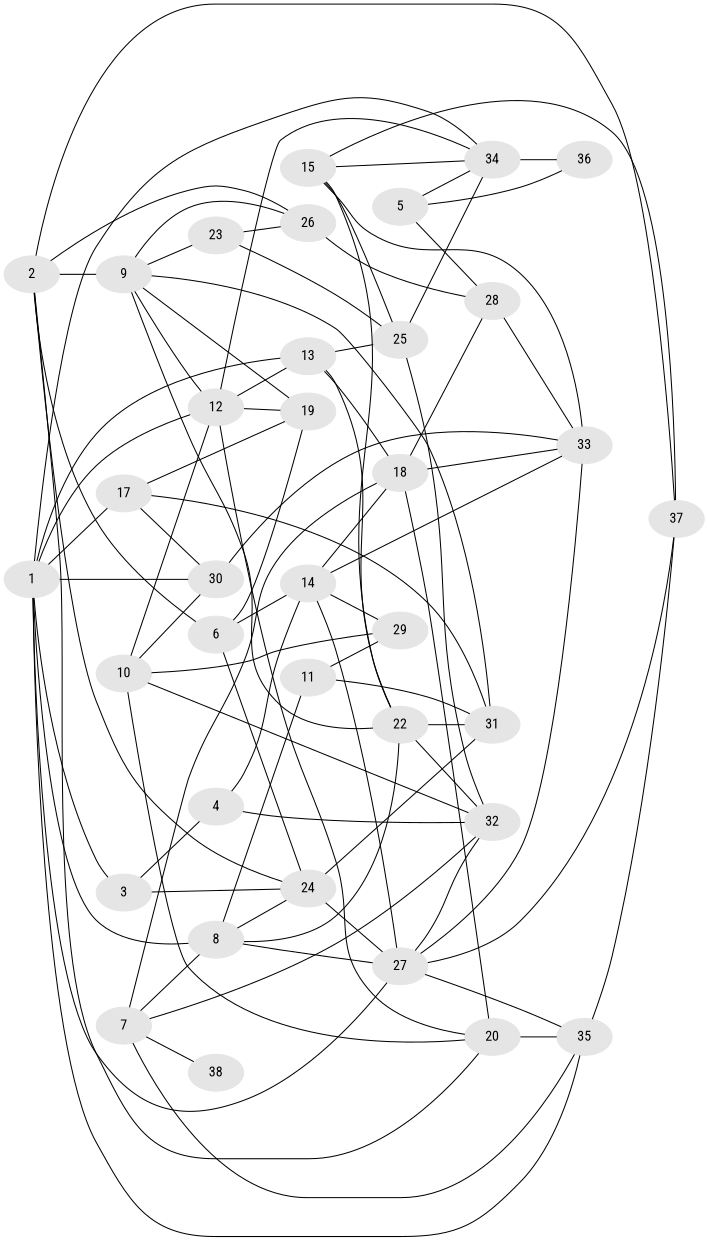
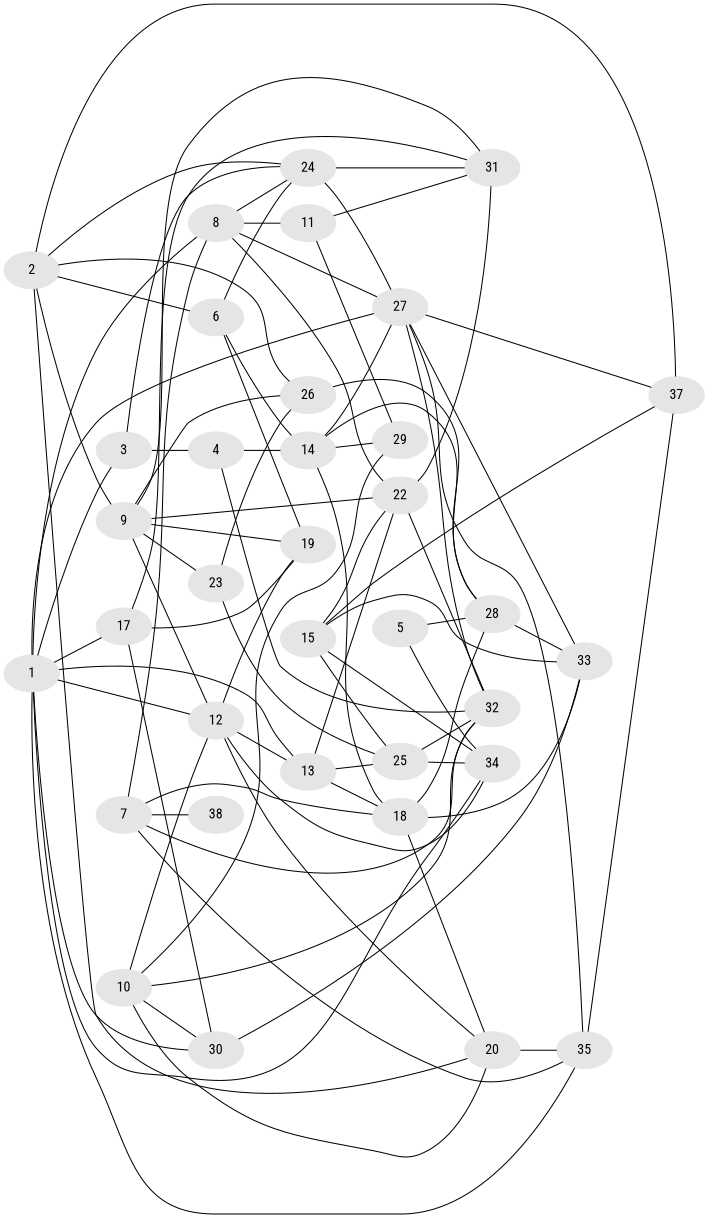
(584, 160) -> none
(446, 514) -> (450, 441)
